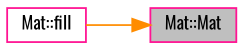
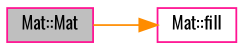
(109, 25) -> (116, 25)
